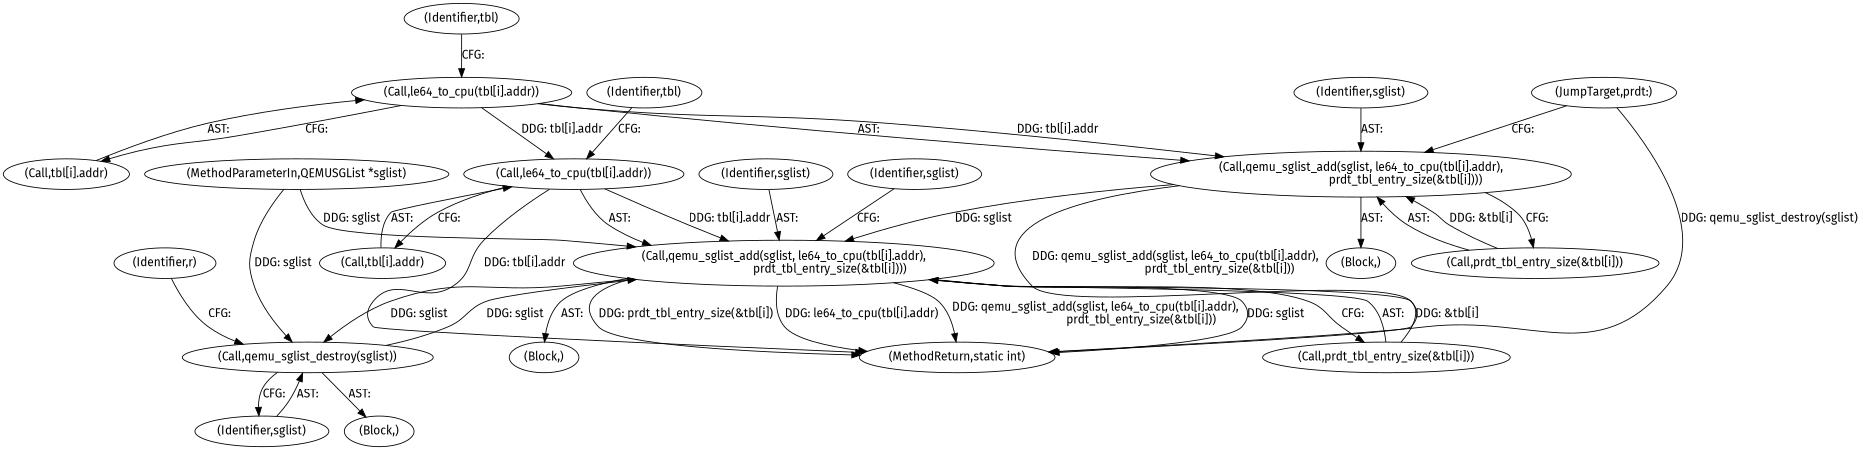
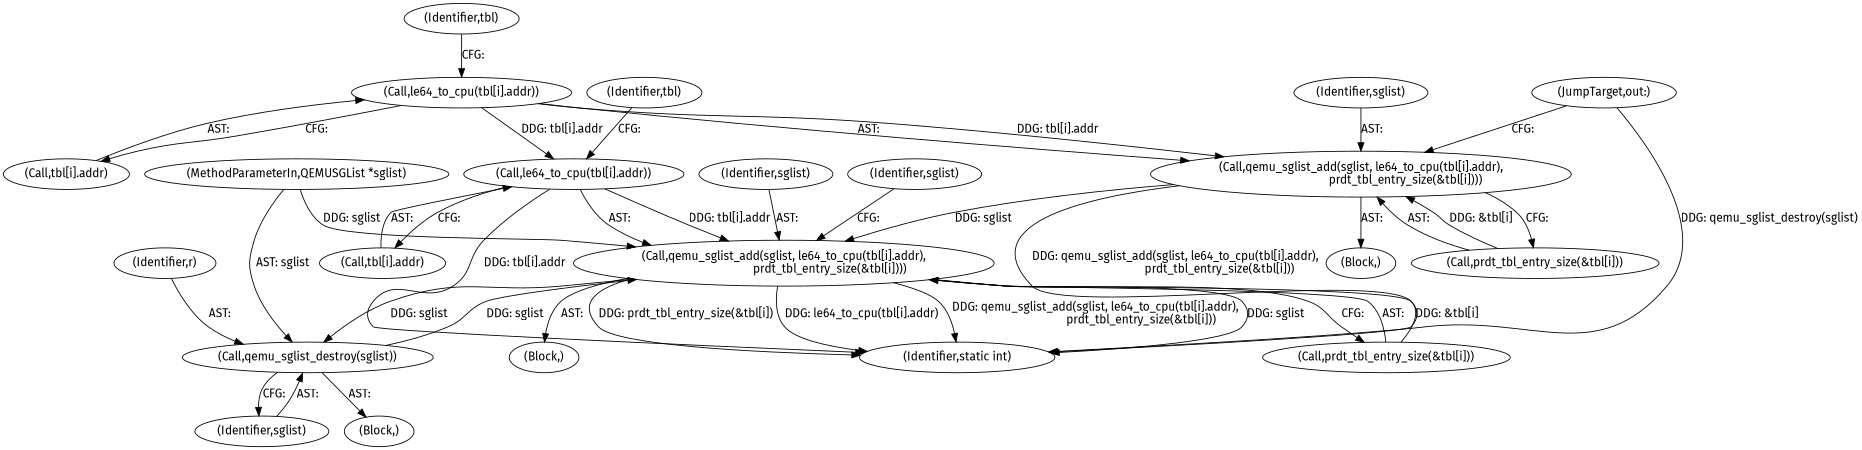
(1604, 93) -> (1604, 93)
(283, 263) -> (283, 263)
(222, 314) -> (222, 314)
(957, 357) -> (957, 357)
